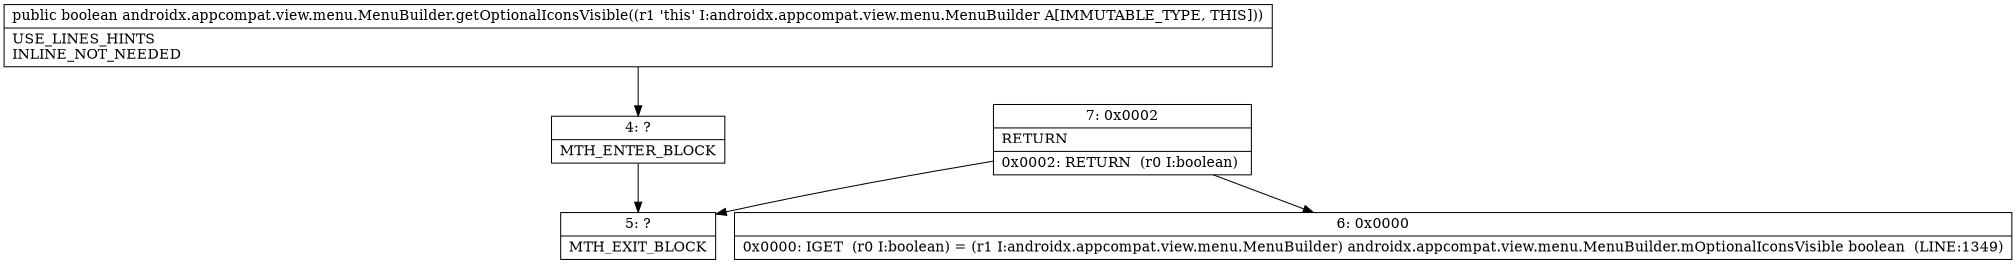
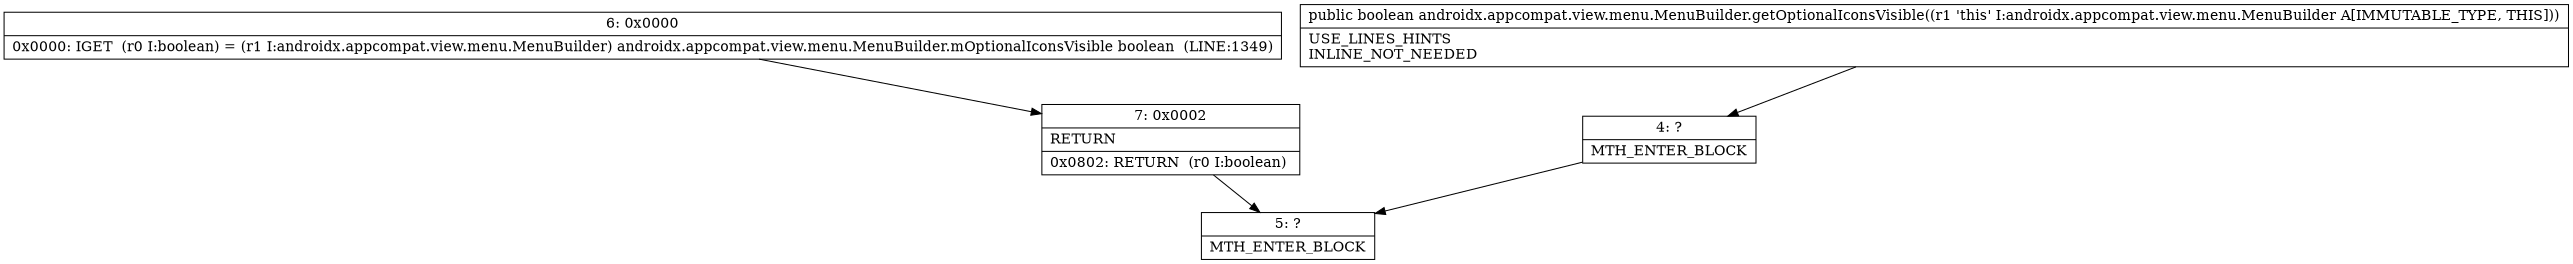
(1122, 163) -> (1171, 163)
(1259, 192) -> (895, 85)
(638, 247) -> (1288, 247)
